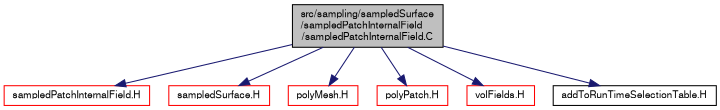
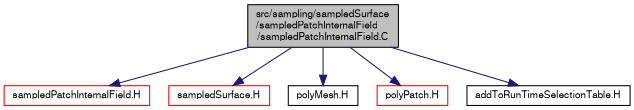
(323, 96) -> (323, 96)
(501, 96) -> none
